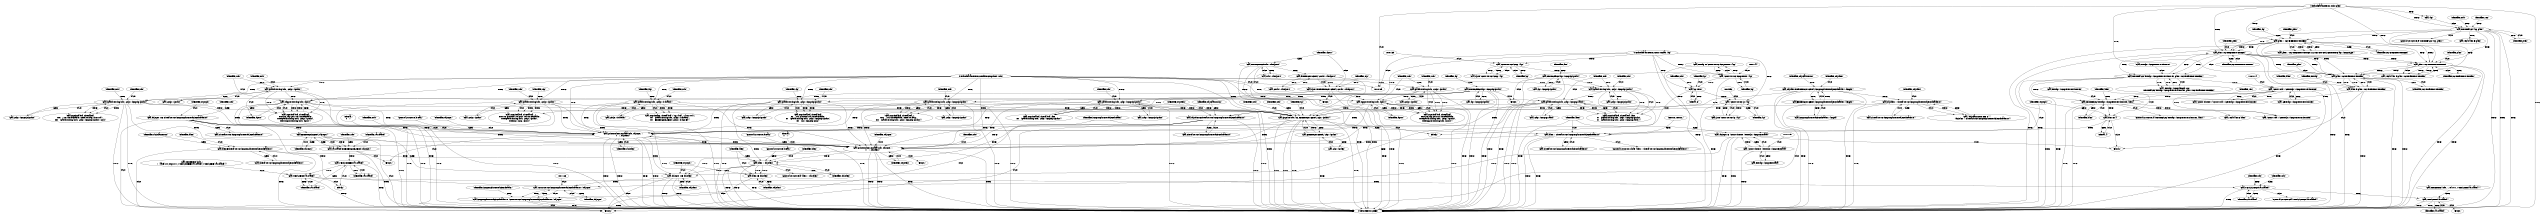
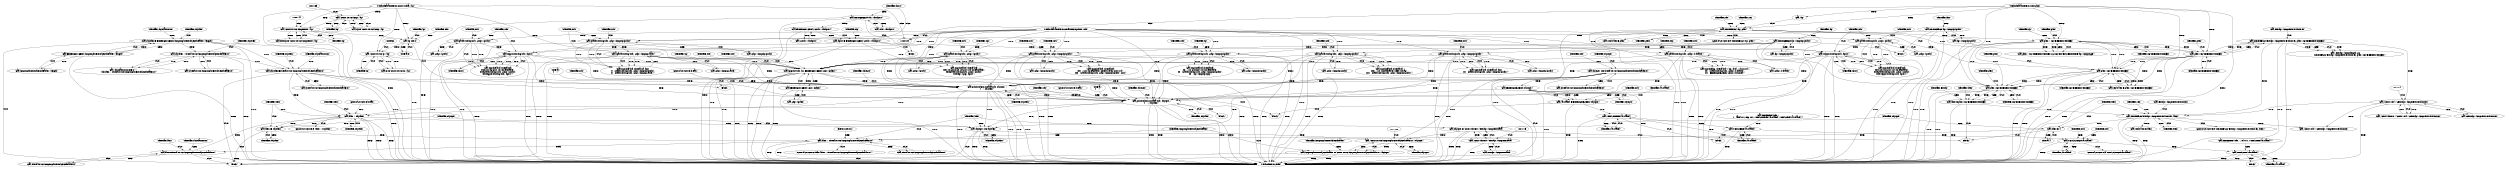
(1698, 125) -> (543, 139)
(391, 176) -> (1547, 129)
